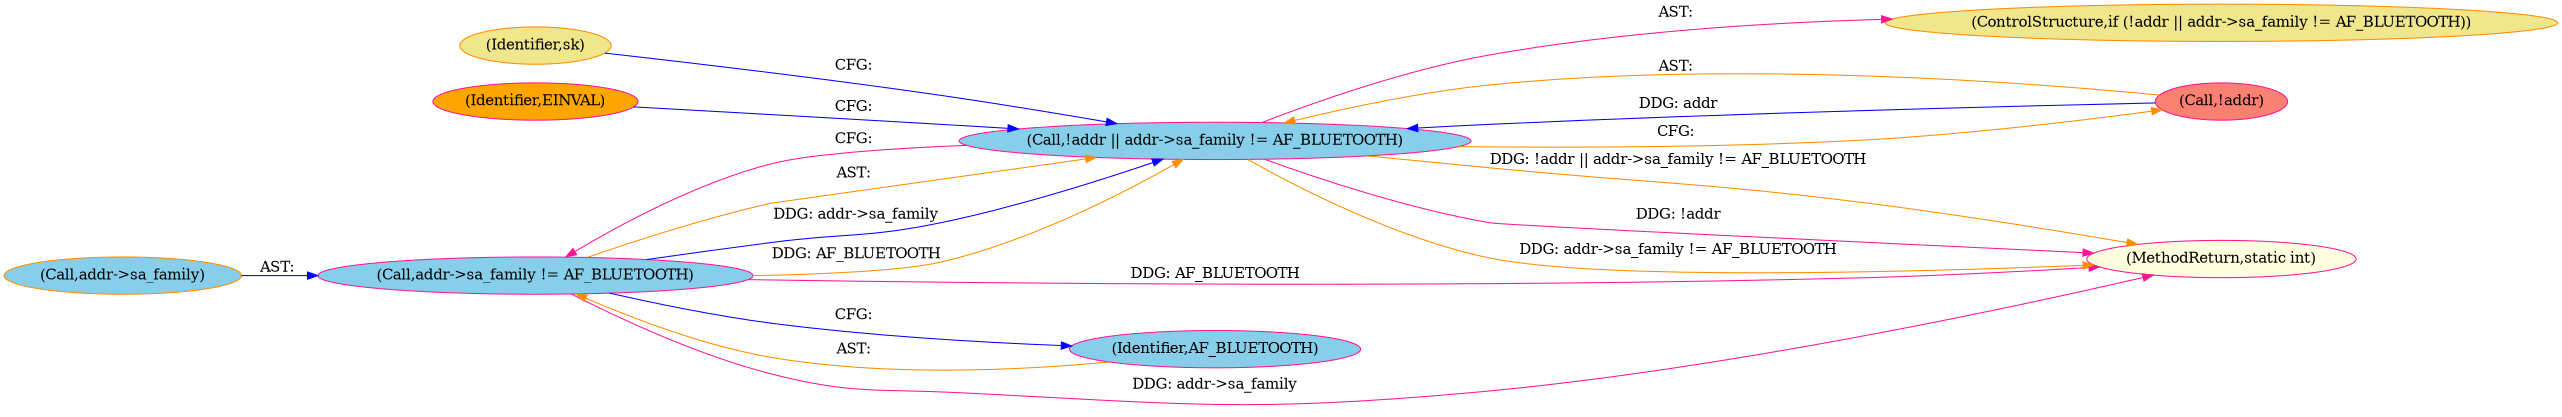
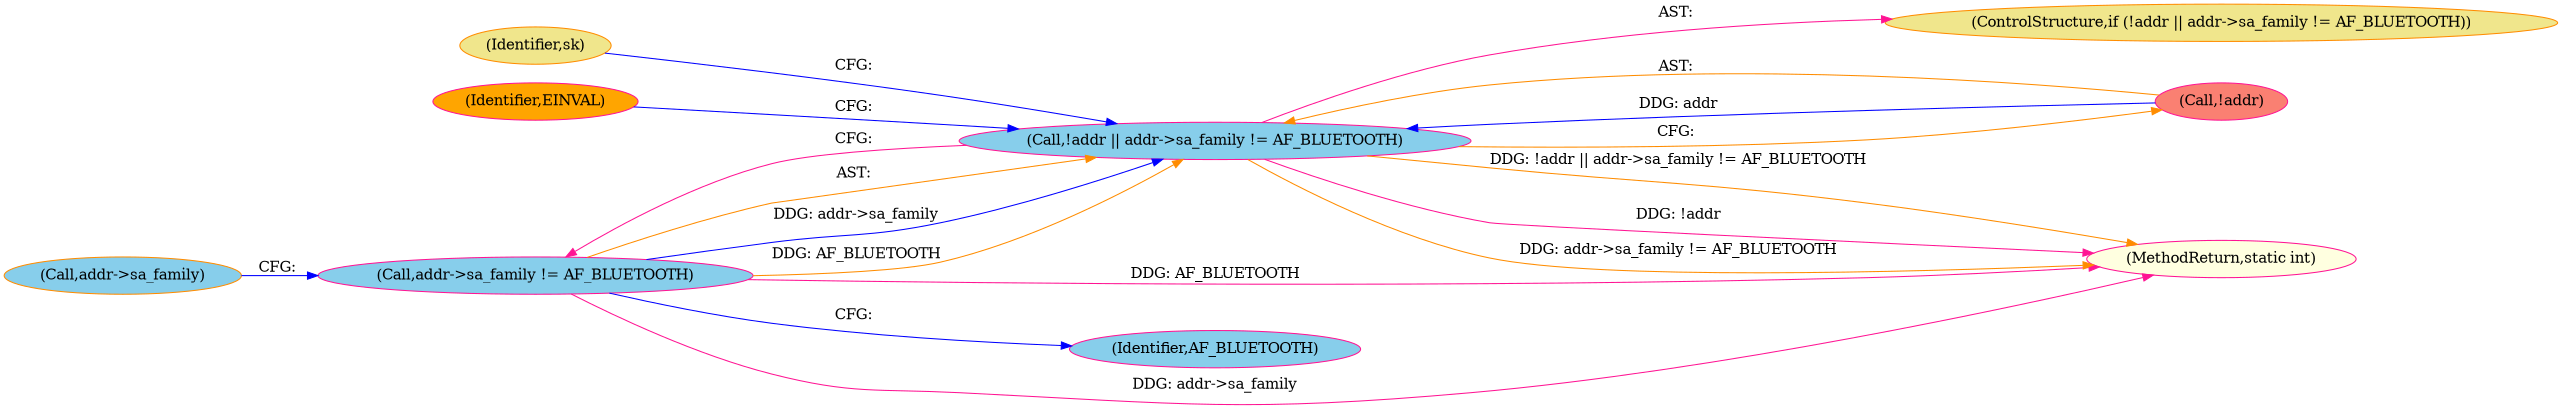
(280, 268) -> (280, 268)
(843, 366) -> none
